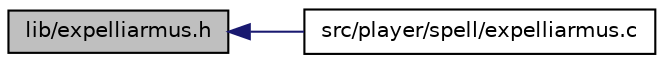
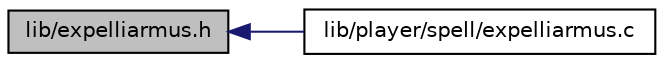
(480, 32) -> (480, 32)
